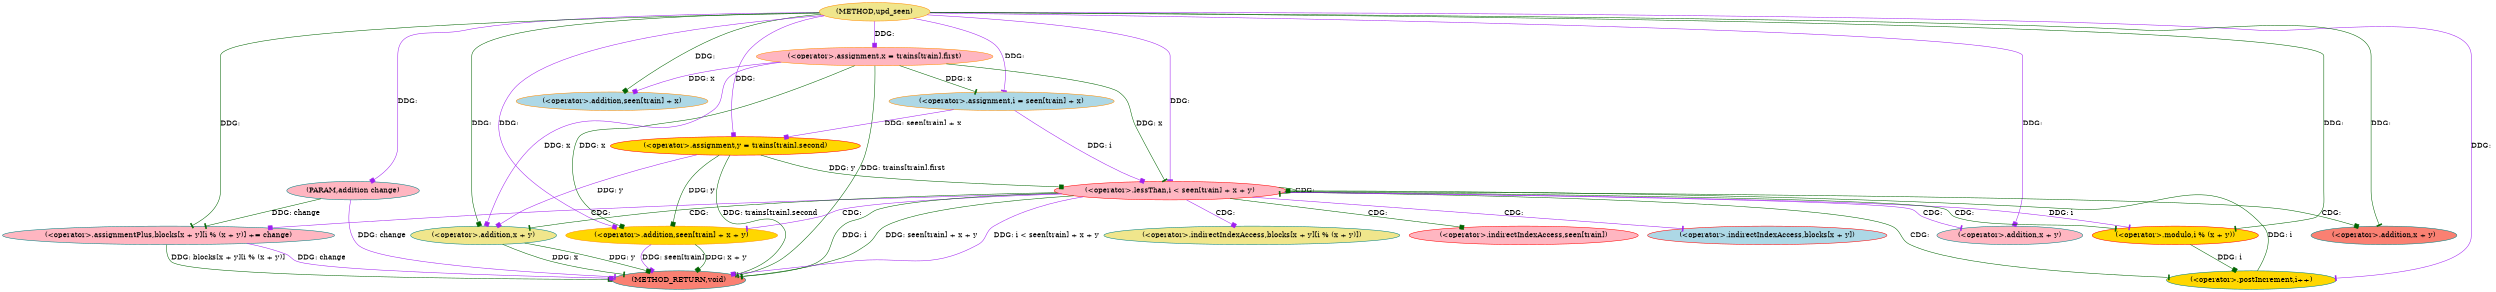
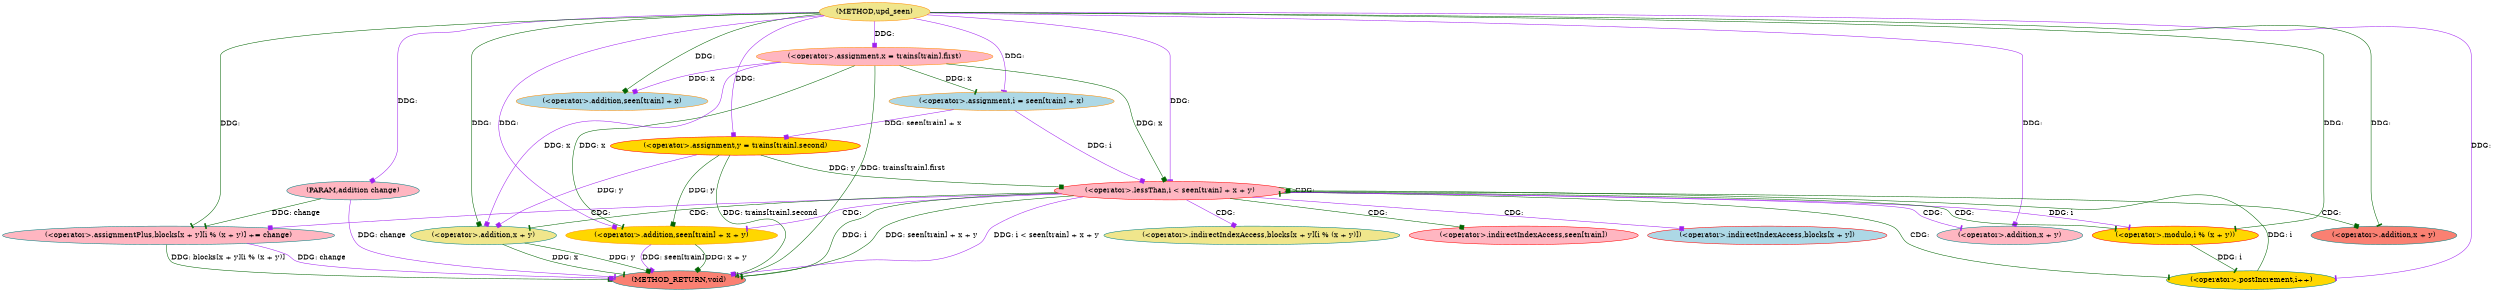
(1082, 82) -> (1081, 82)
(665, 123) -> (663, 123)
(1467, 213) -> (1465, 213)
(2211, 256) -> (2212, 257)
